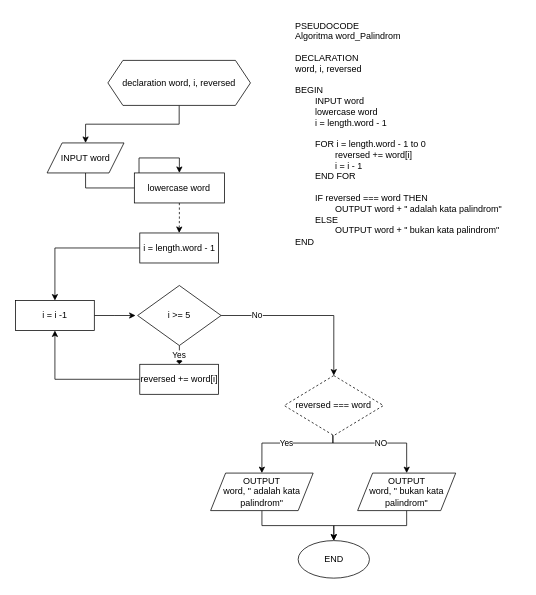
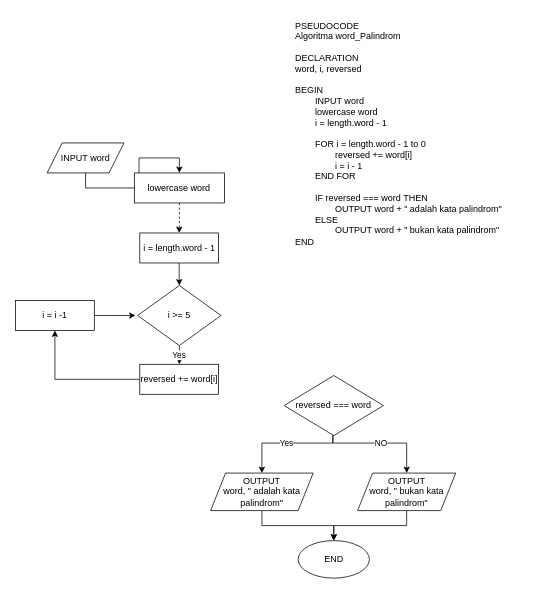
(179, 83) -> none
(135, 124) -> none
(55, 248) -> (179, 278)
(304, 315) -> none
(179, 360) -> (179, 360)
(334, 405) -> (334, 405)
